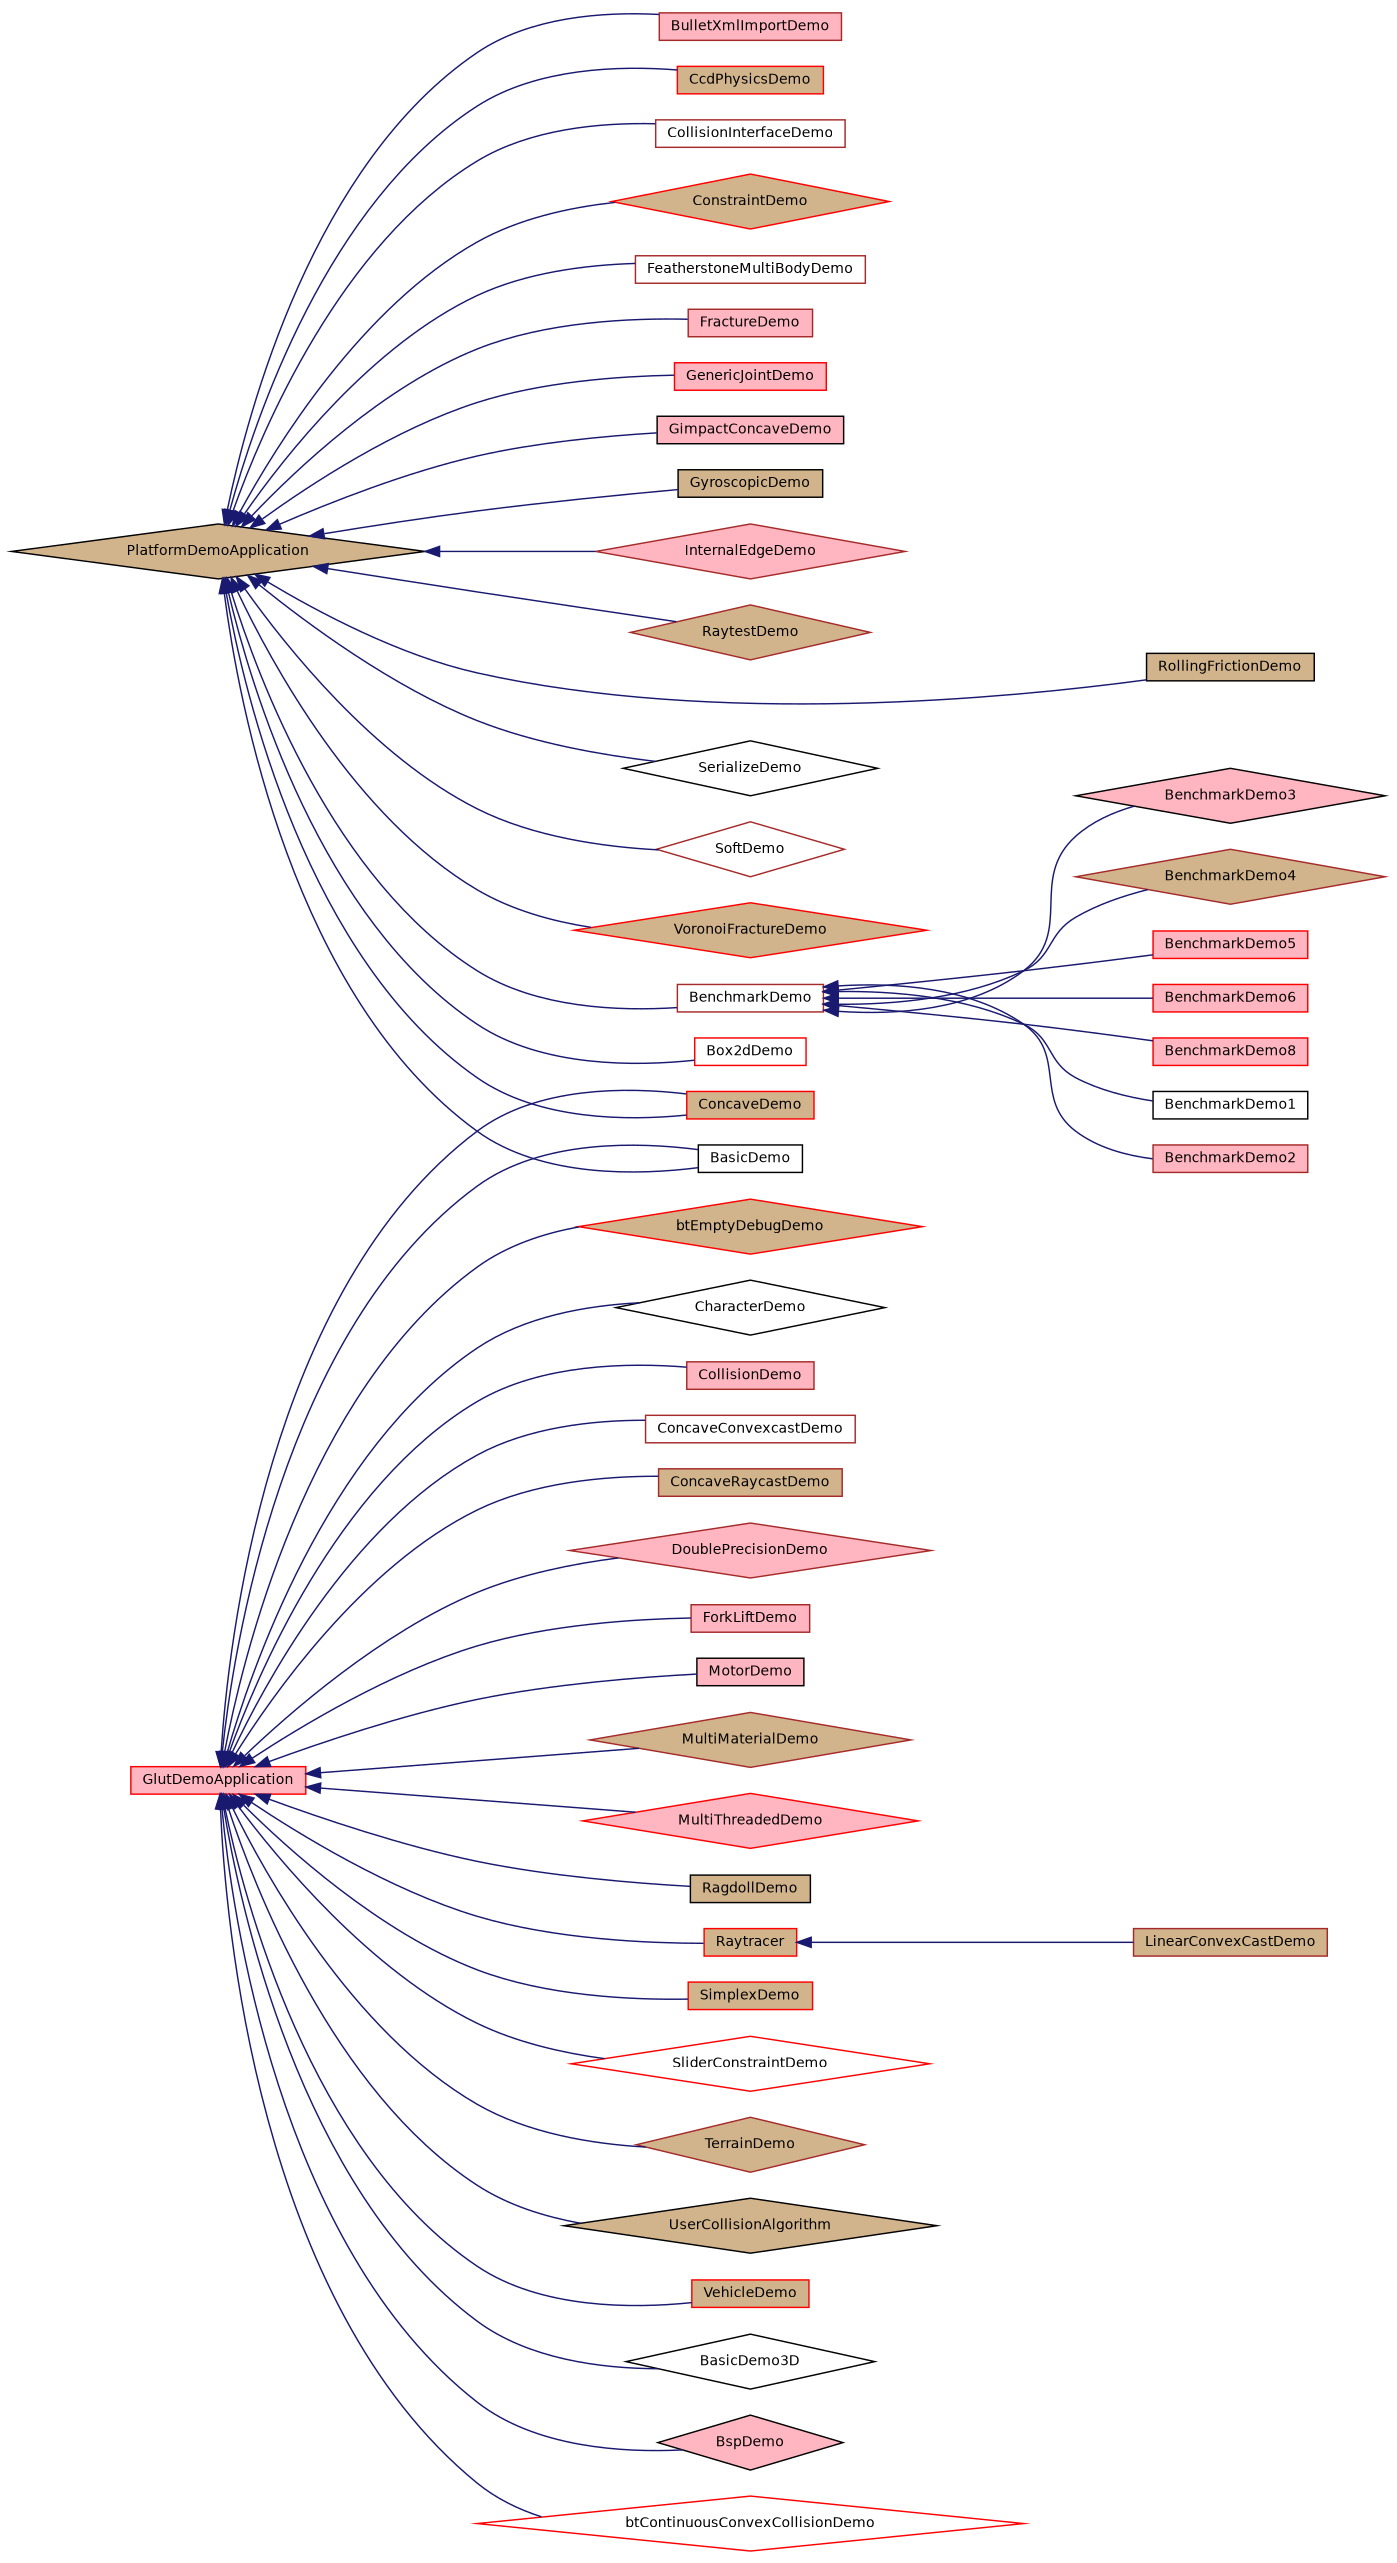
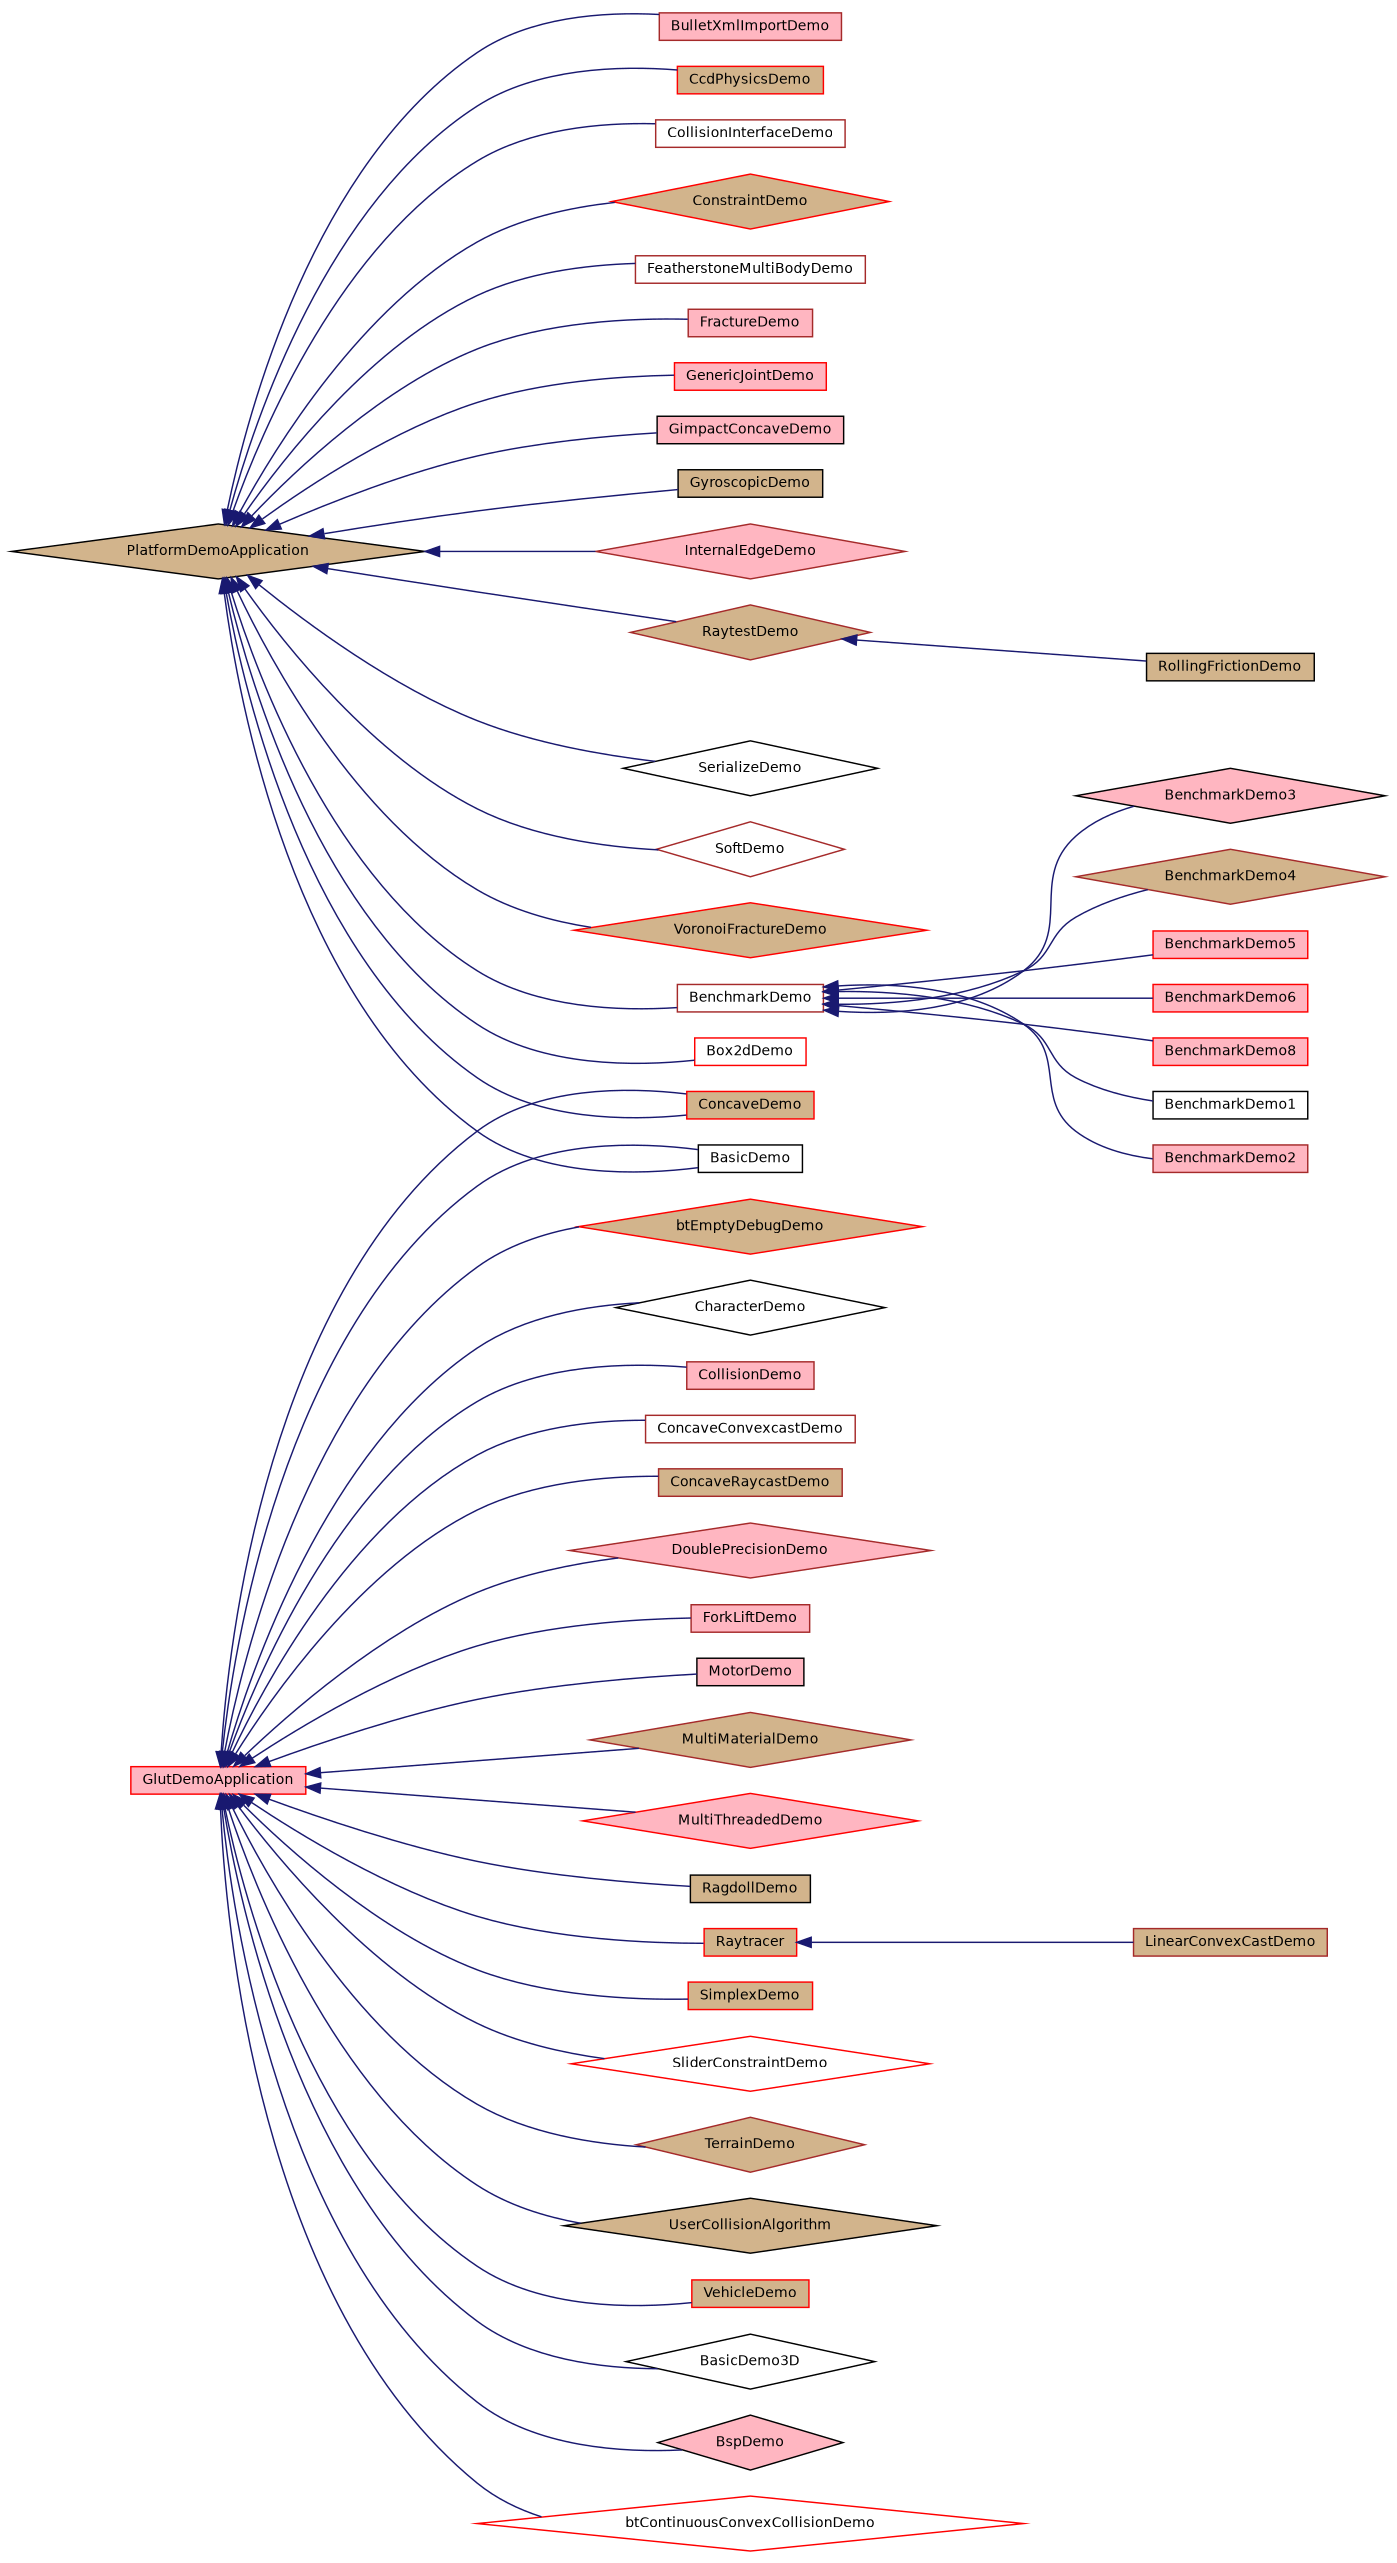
(697, 701) -> (1002, 651)
